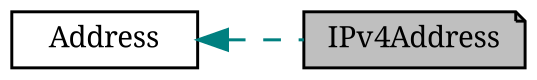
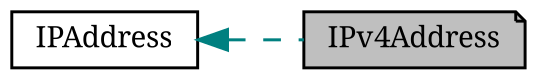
(105, 40) -> (105, 40)
